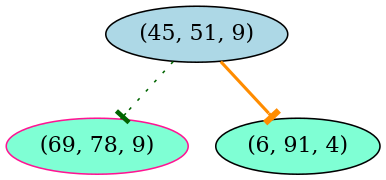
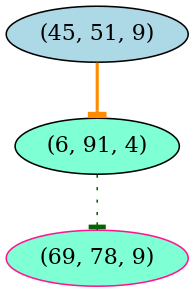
(150, 87) -> (97, 198)
